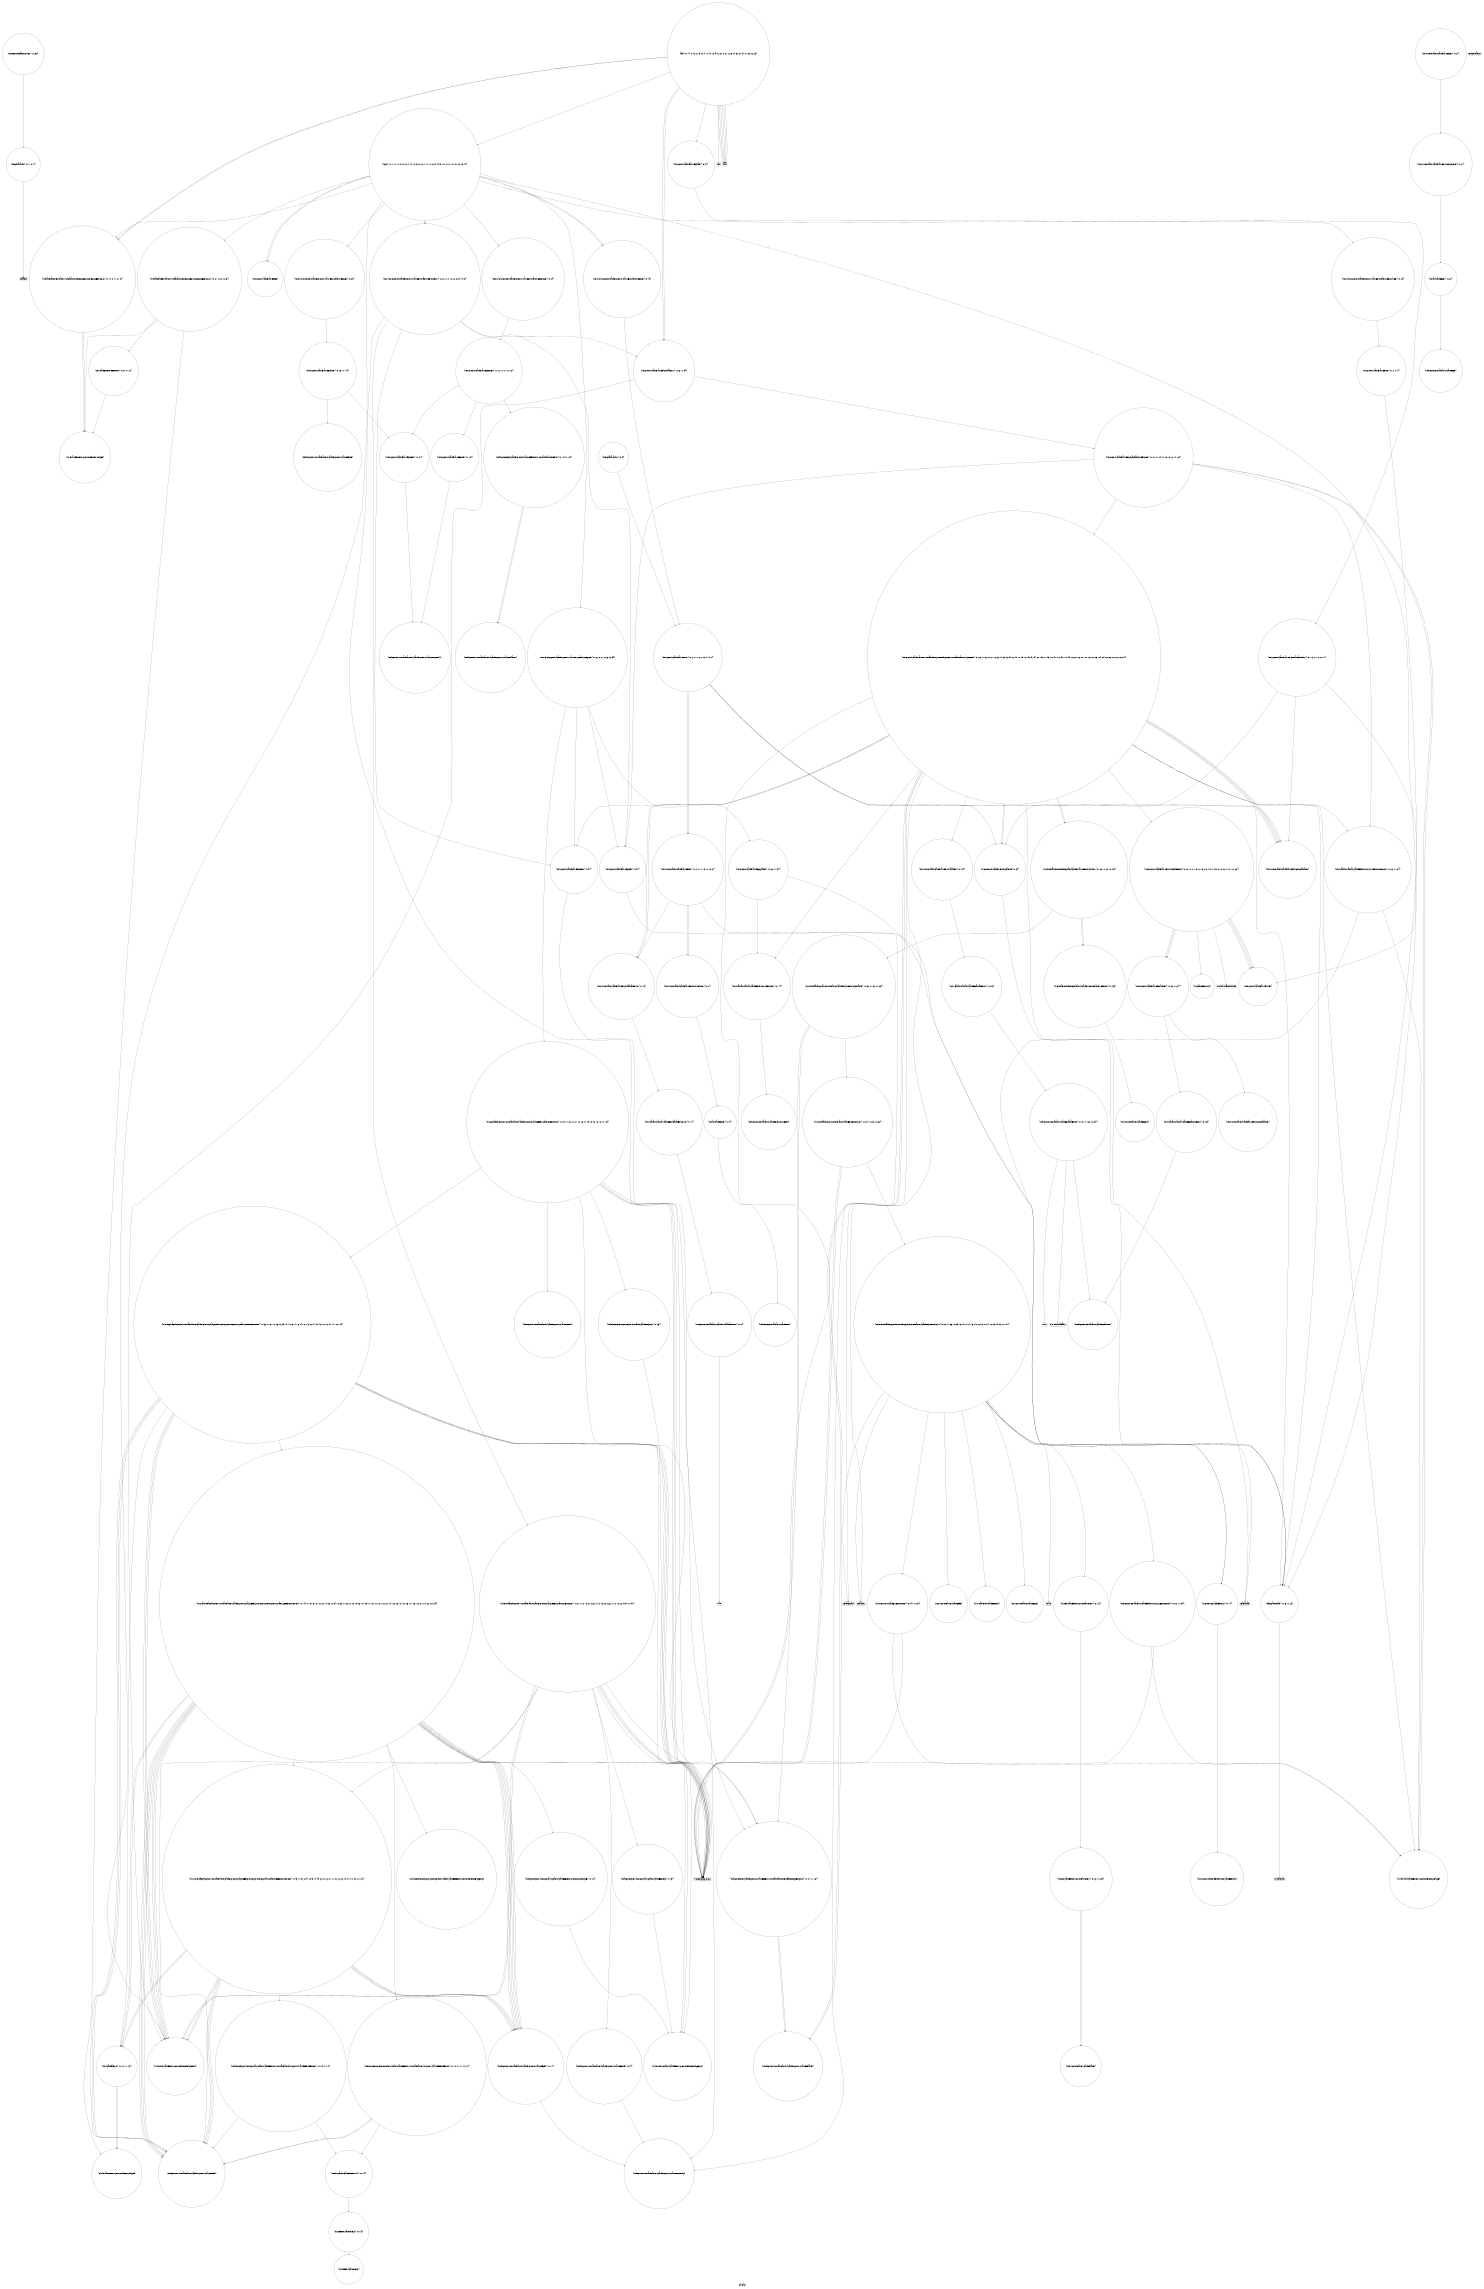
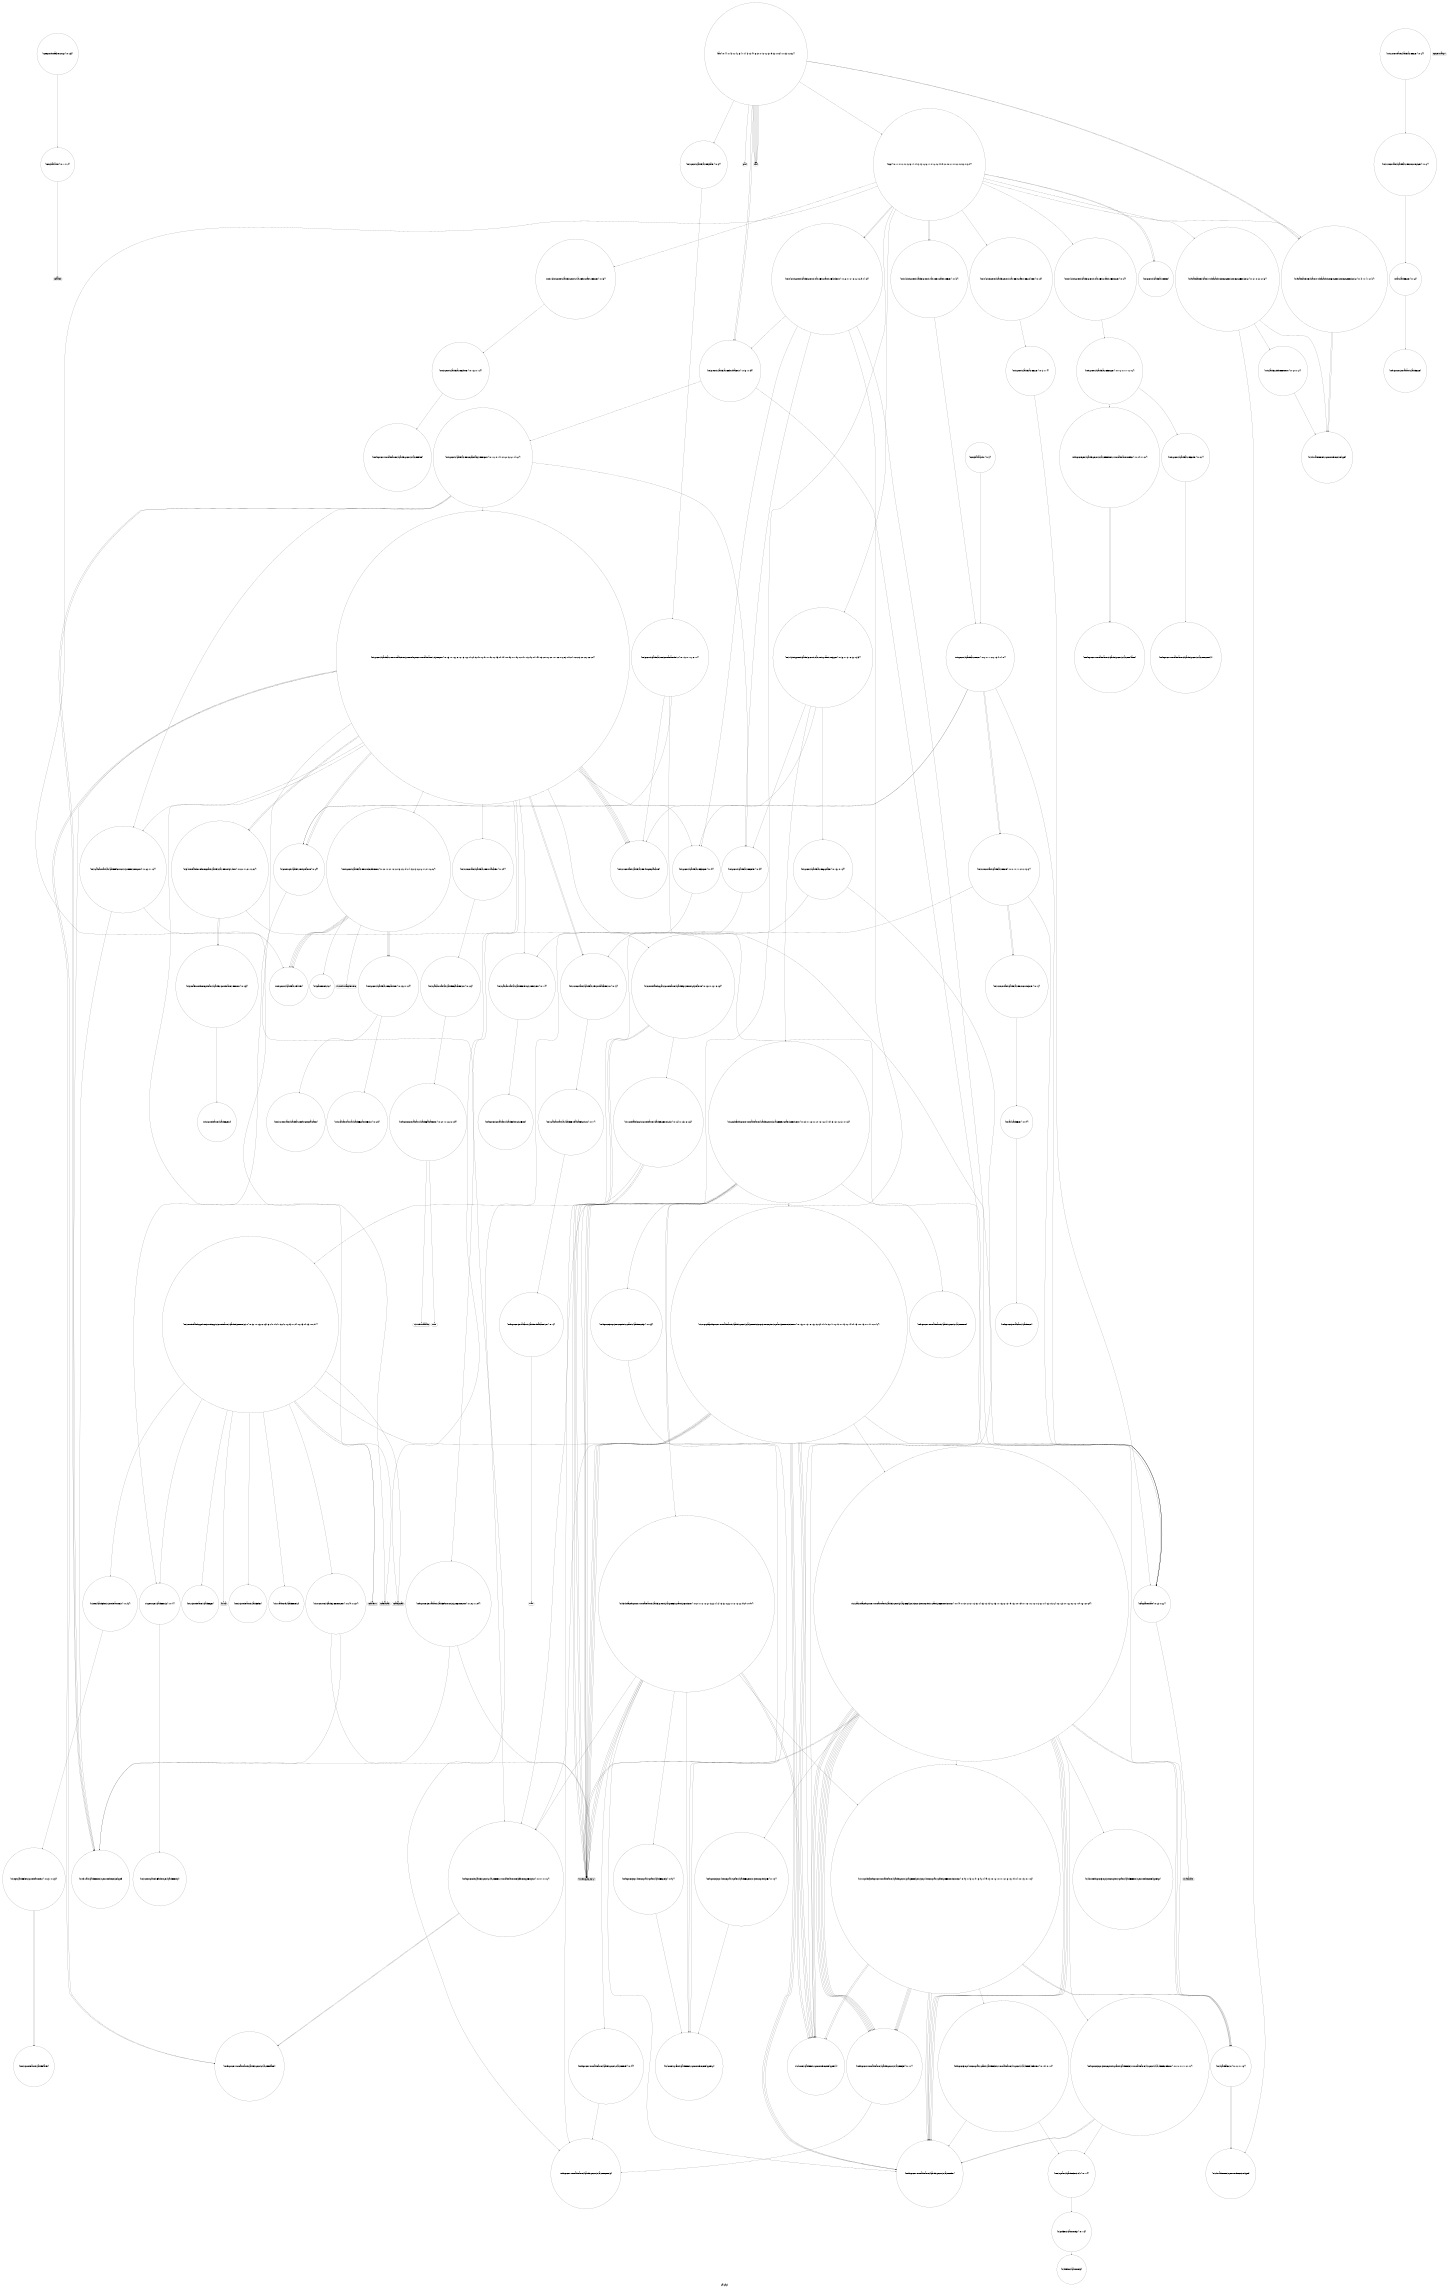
(404, 457) -> none
(1093, 1325) -> none
